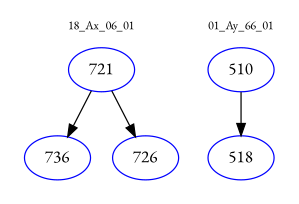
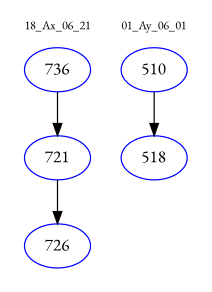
(102, 26) -> (58, 26)
(241, 26) -> (154, 26)
(82, 108) -> (58, 108)
